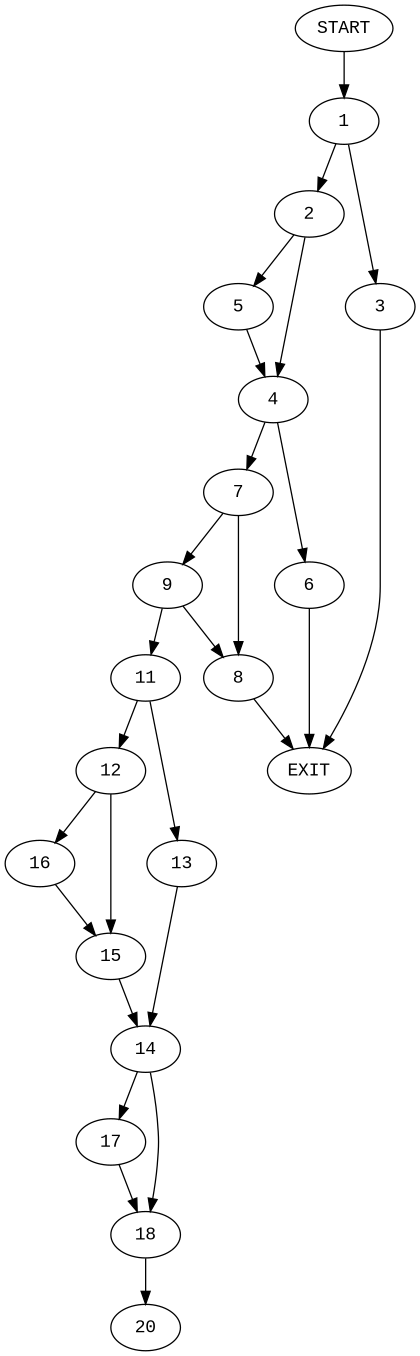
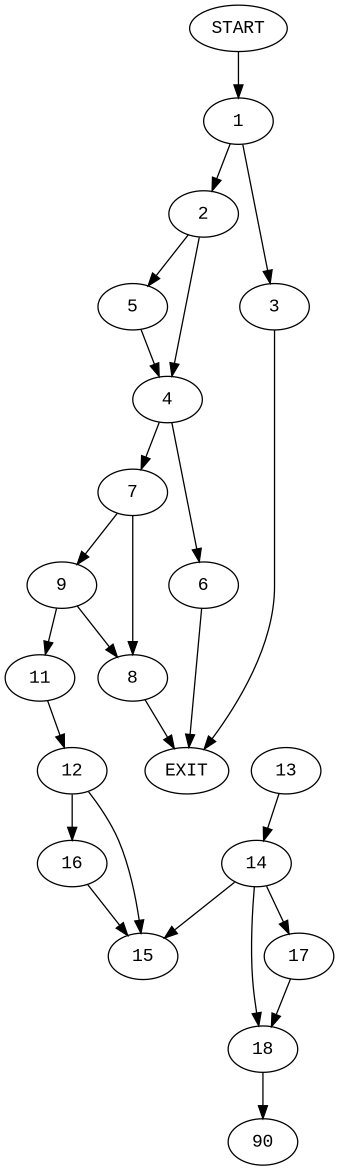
(162, 764) -> none
(126, 996) -> (205, 906)
(146, 1328) -> (263, 1142)
